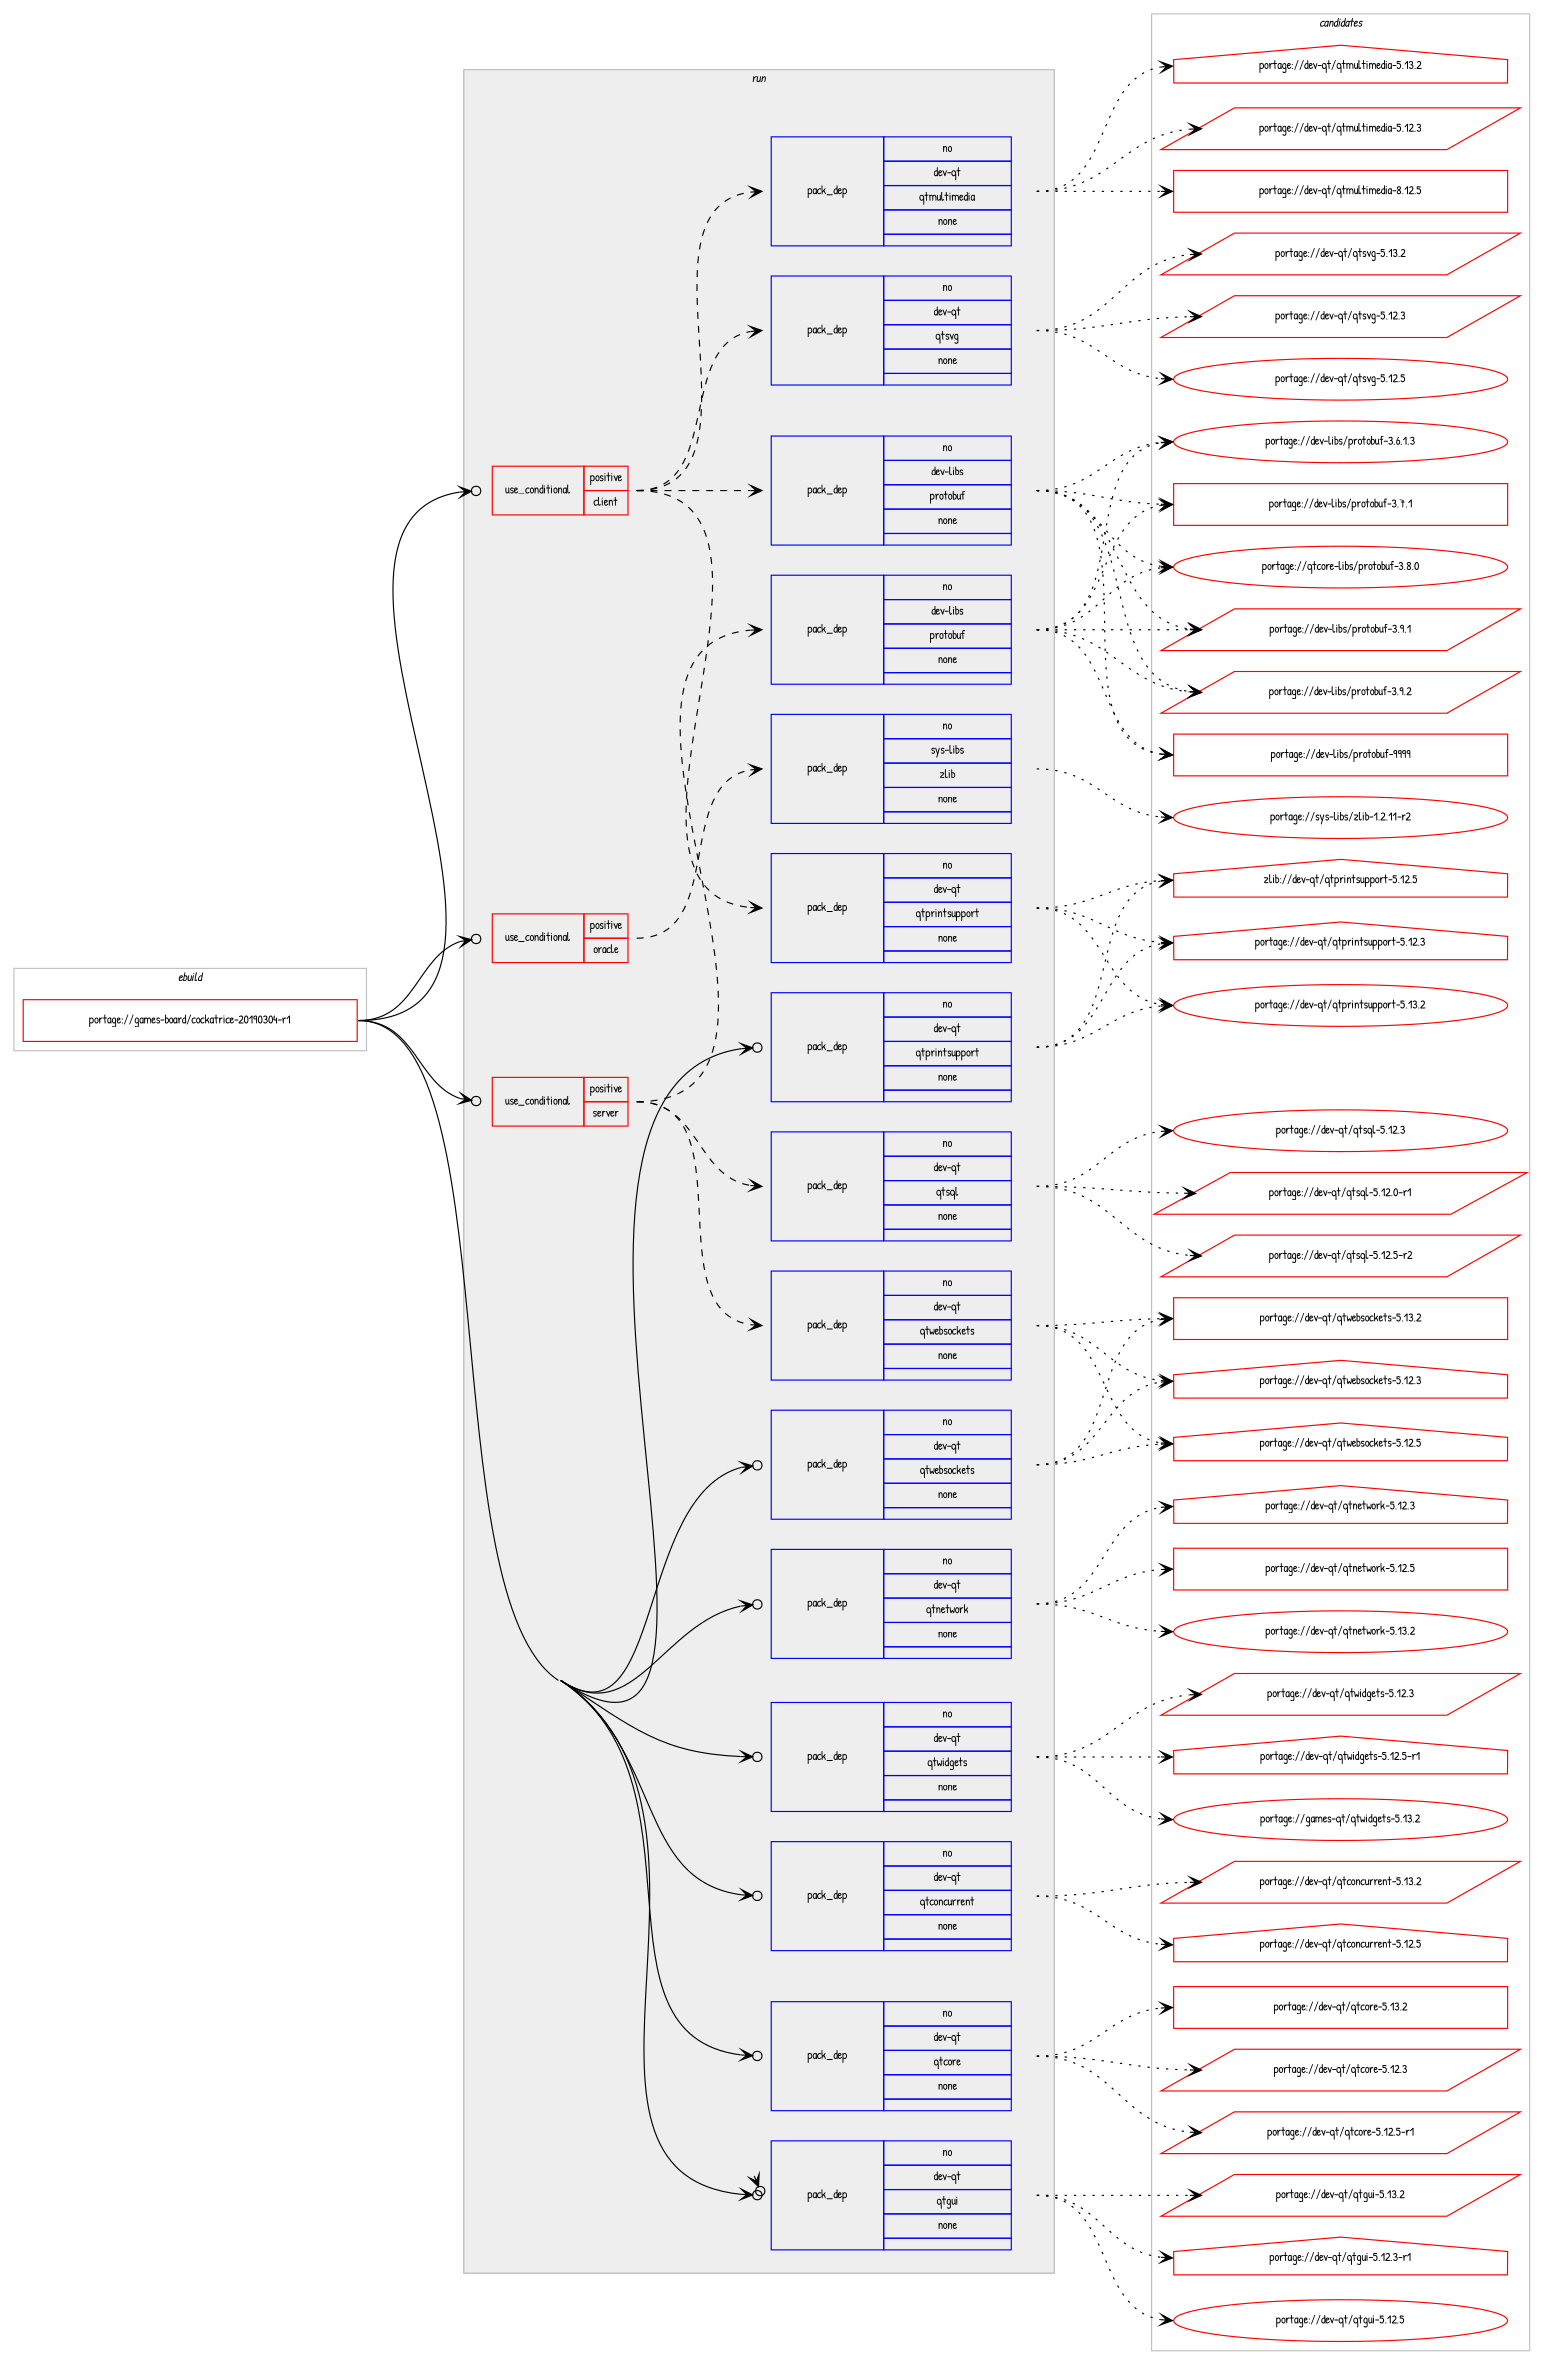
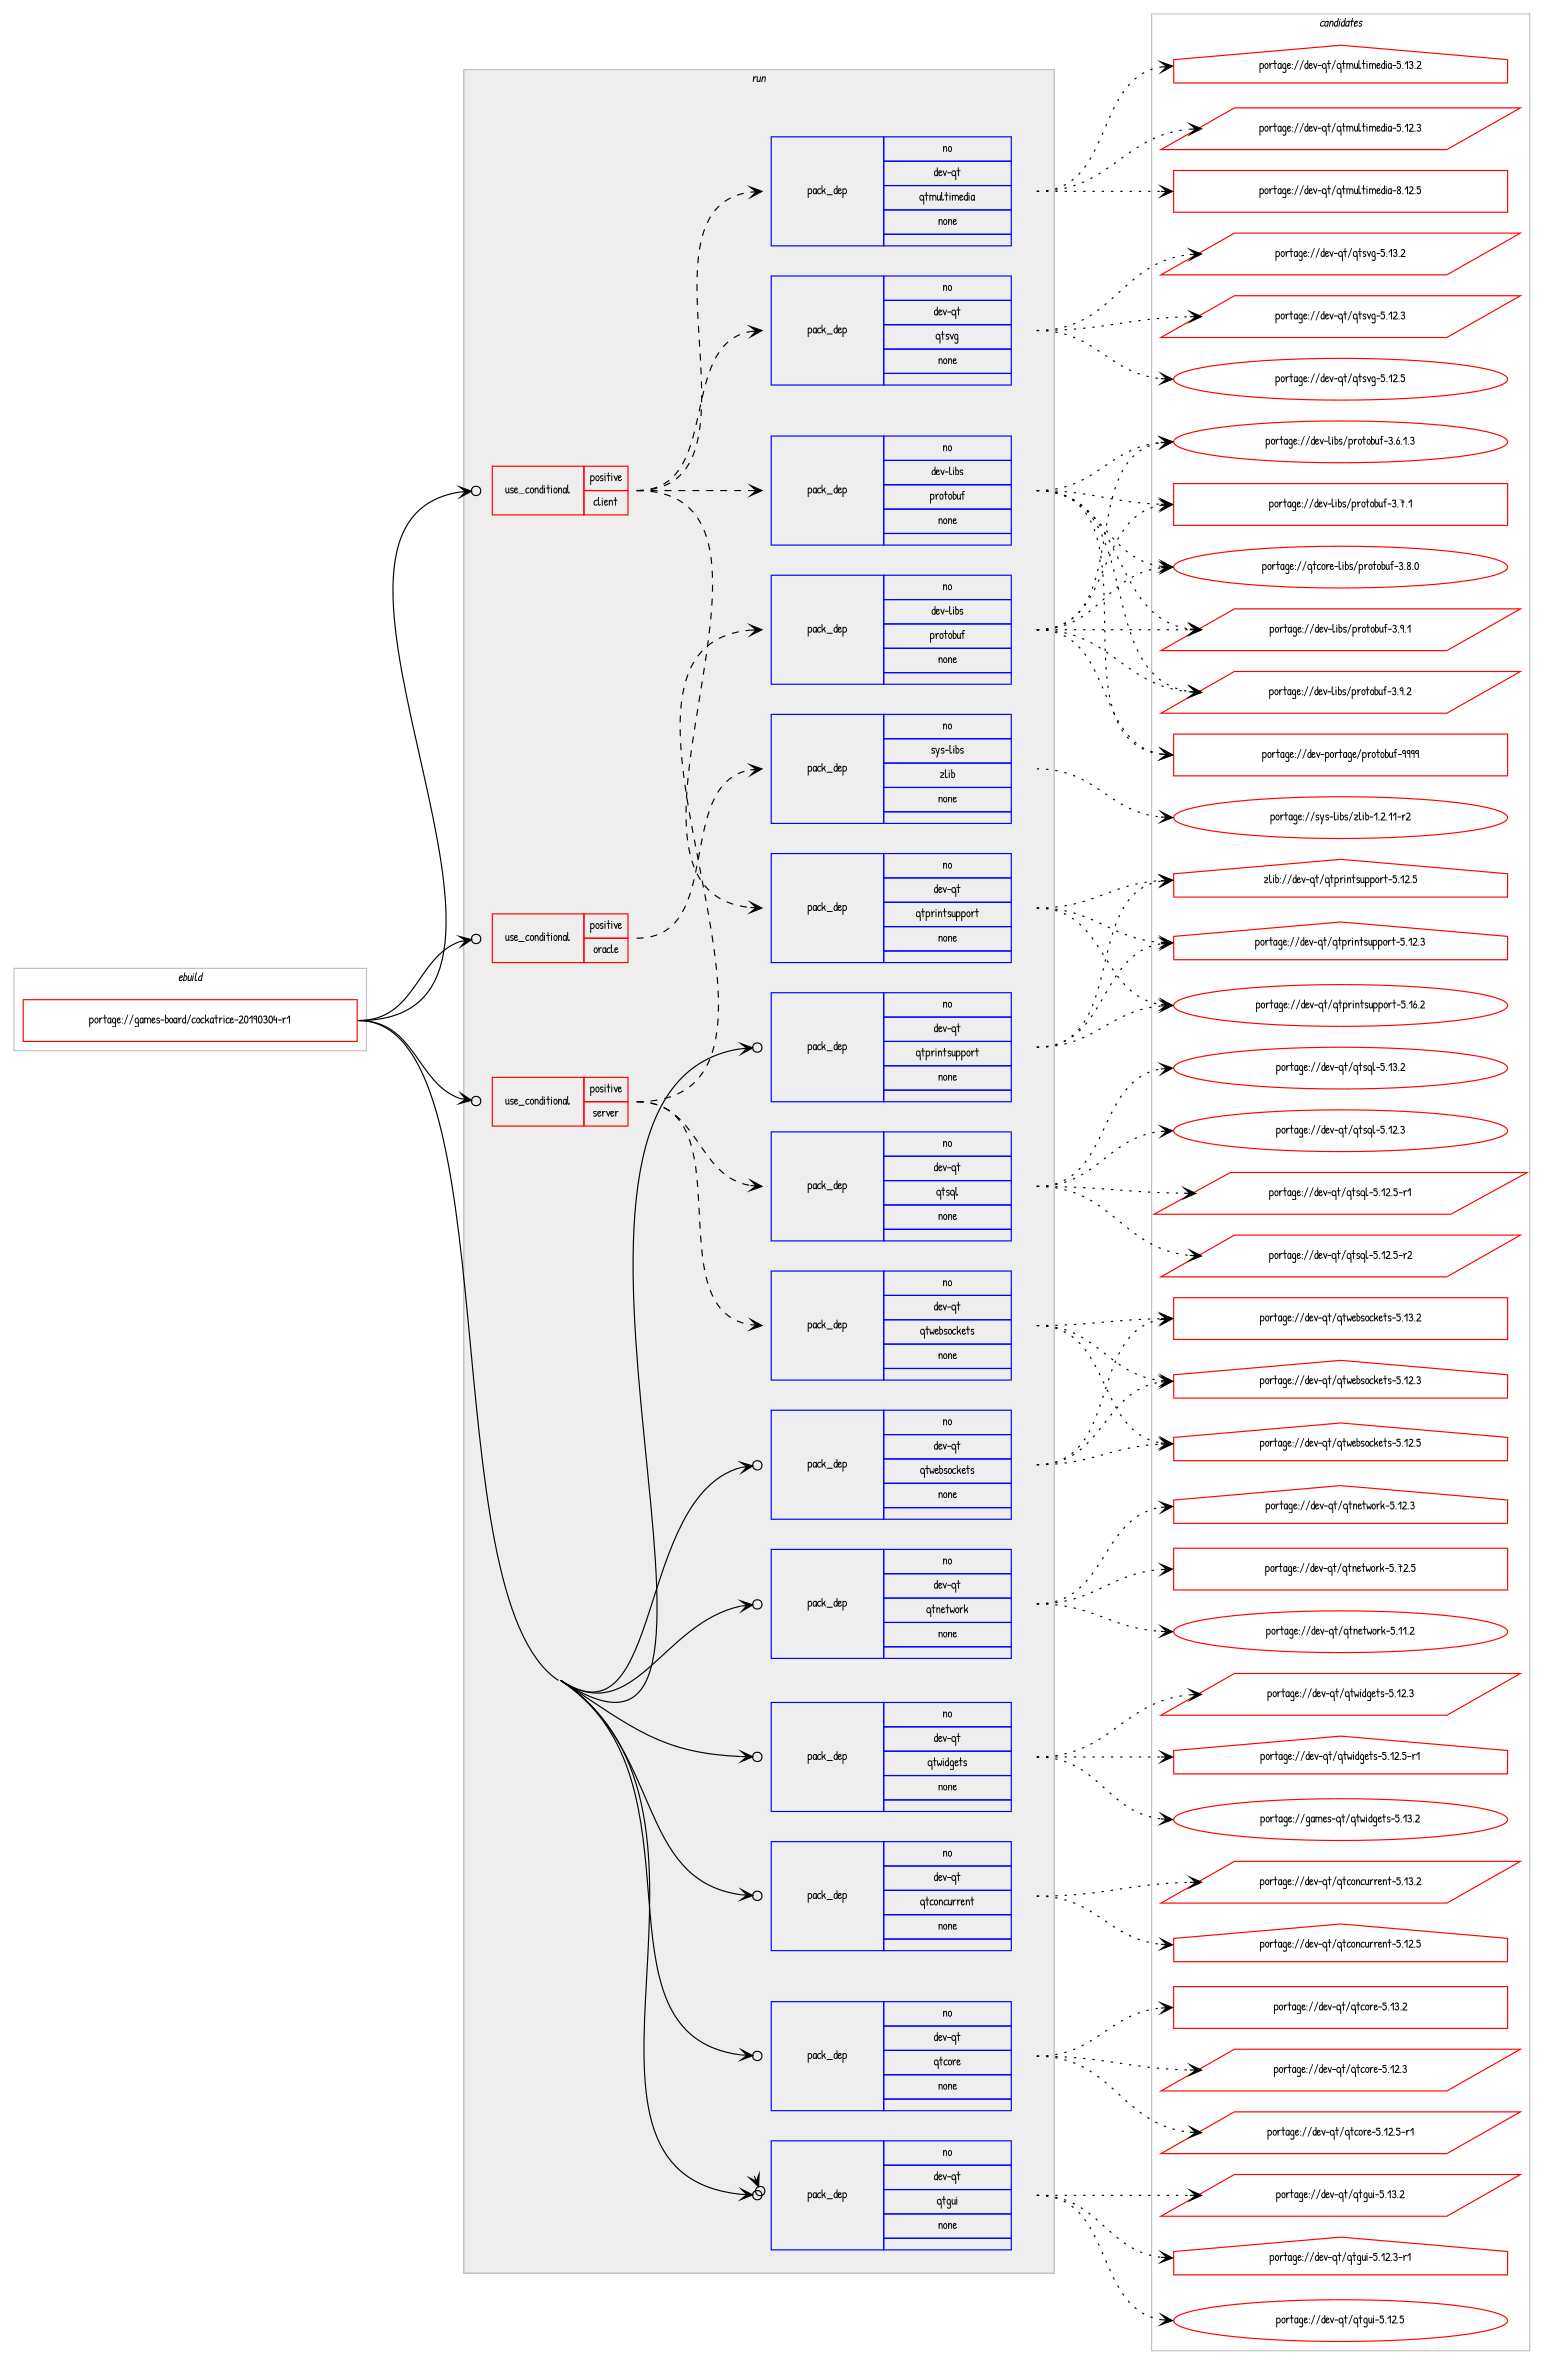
(1341, 755) -> (1341, 755)
(1341, 1005) -> (1341, 1005)
none -> (1341, 1068)
(1341, 1193) -> (1341, 1193)
(1341, 1569) -> (1341, 1569)
(1341, 1632) -> (1341, 1632)
